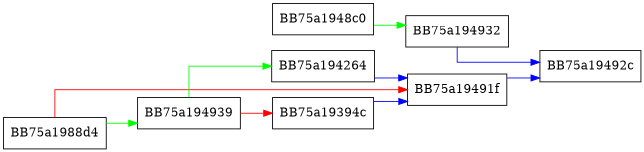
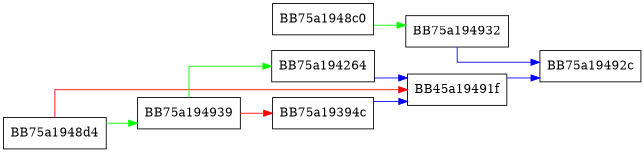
(457, 90) -> (457, 90)
(55, 133) -> (55, 133)
